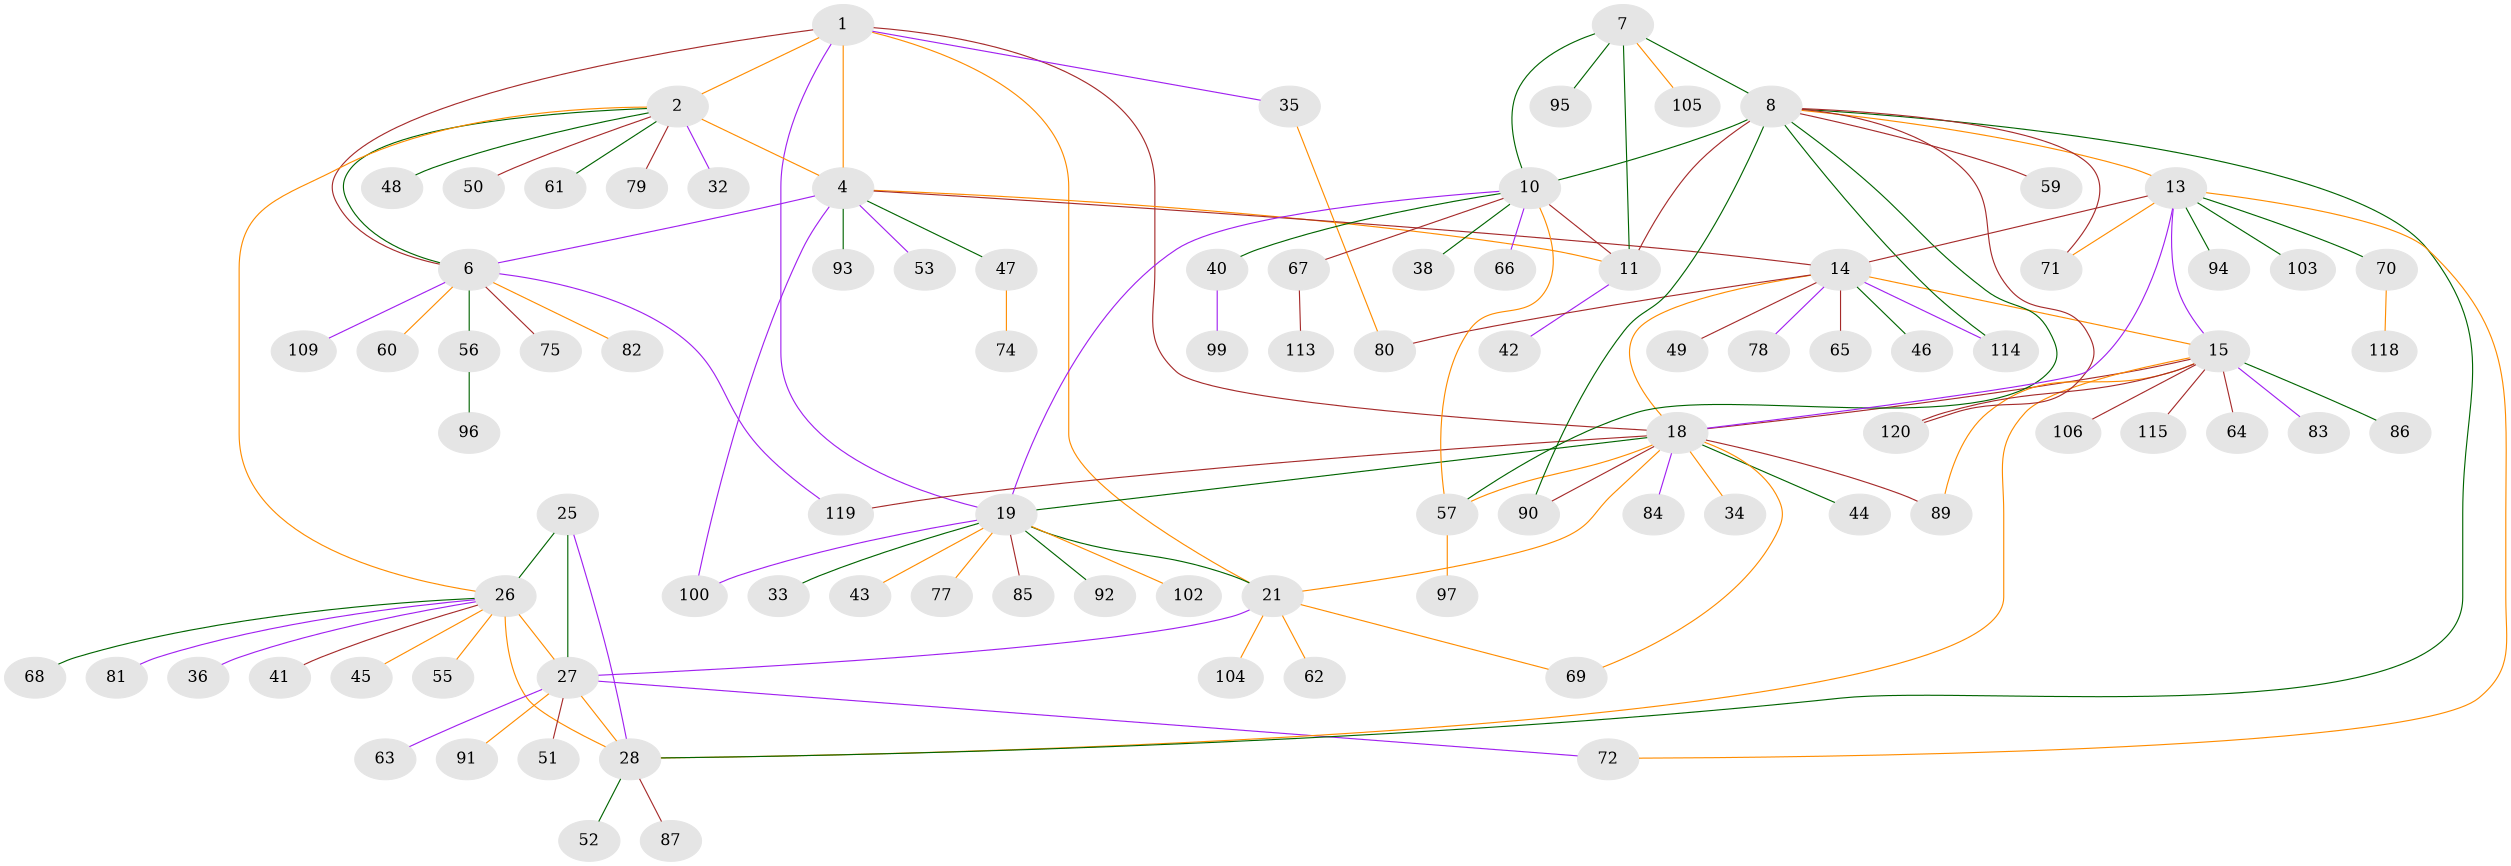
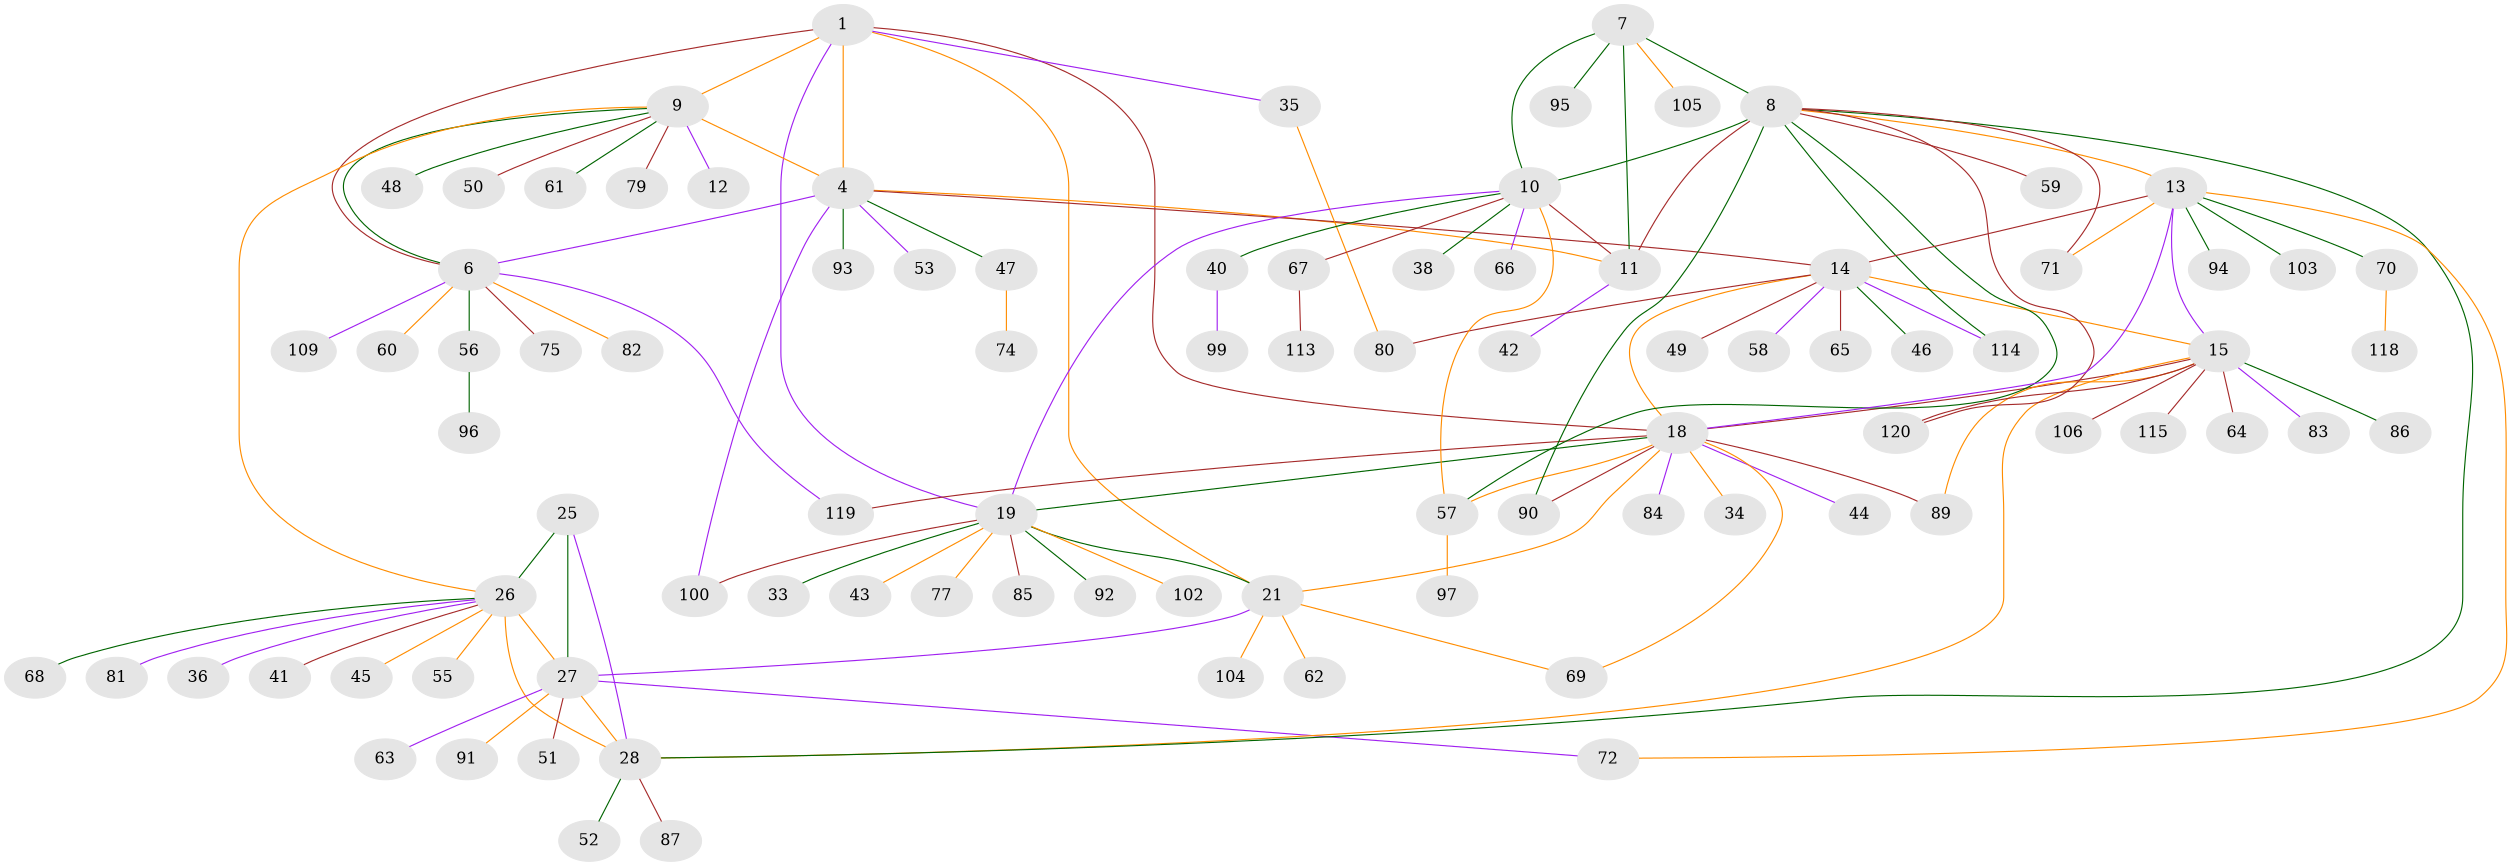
(678, 107) -> (678, 107)
(719, 188) -> (719, 188)
(1759, 351) -> (1759, 351)
(1772, 475) -> (1772, 475)
(847, 546) -> (847, 546)
